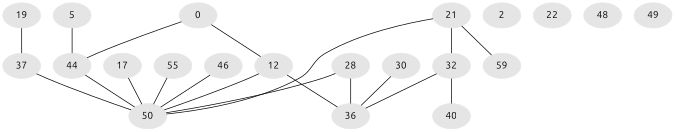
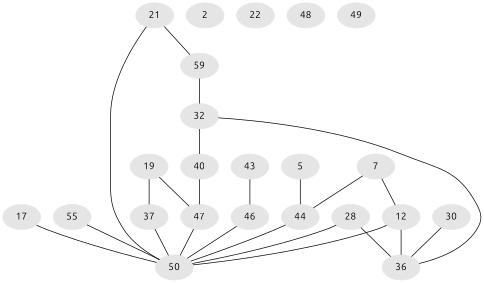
(198, 15) -> (376, 167)
(451, 41) -> (200, 91)
none -> (250, 167)
none -> (200, 217)
